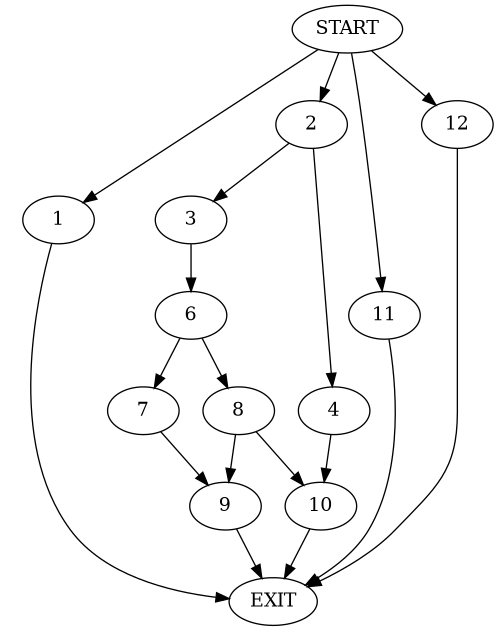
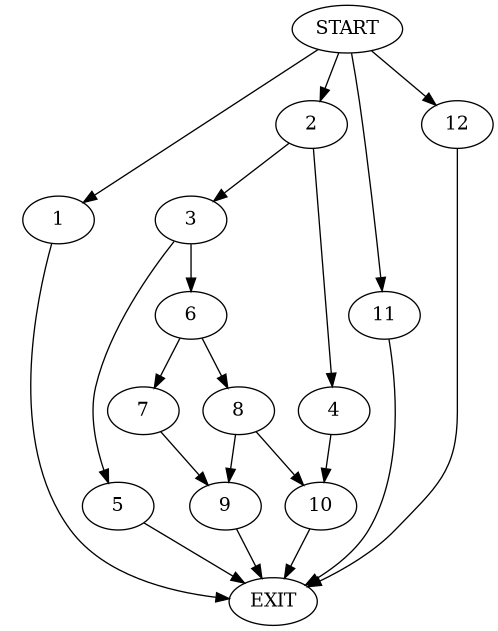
none -> (118, 506)
